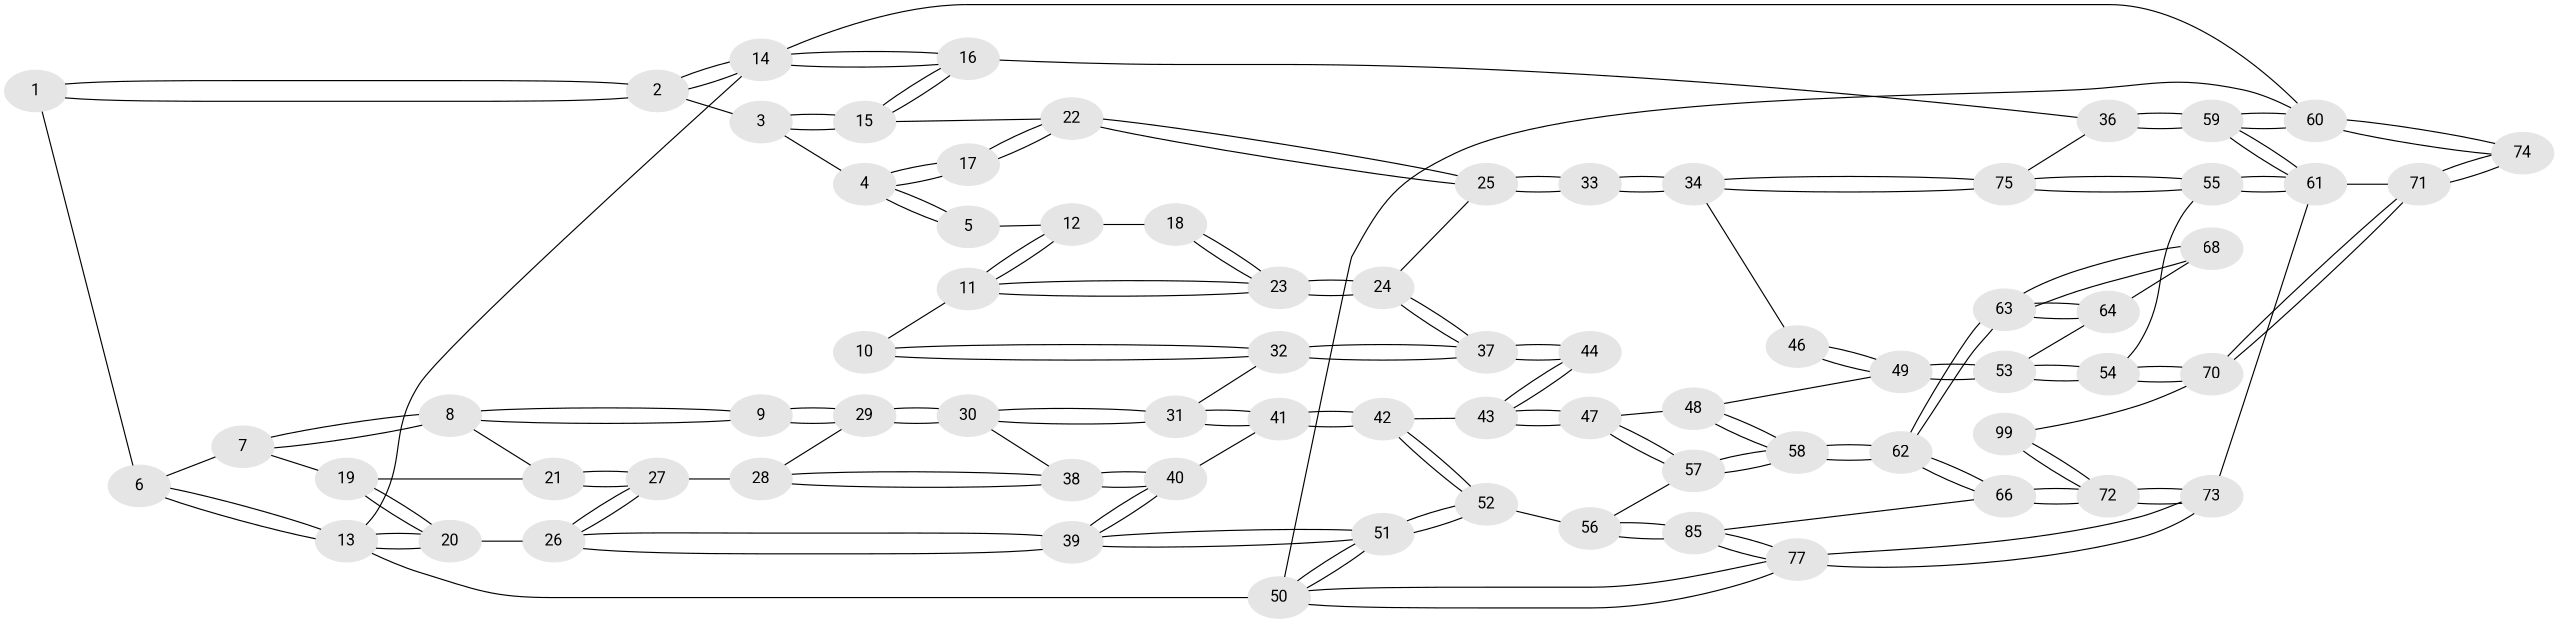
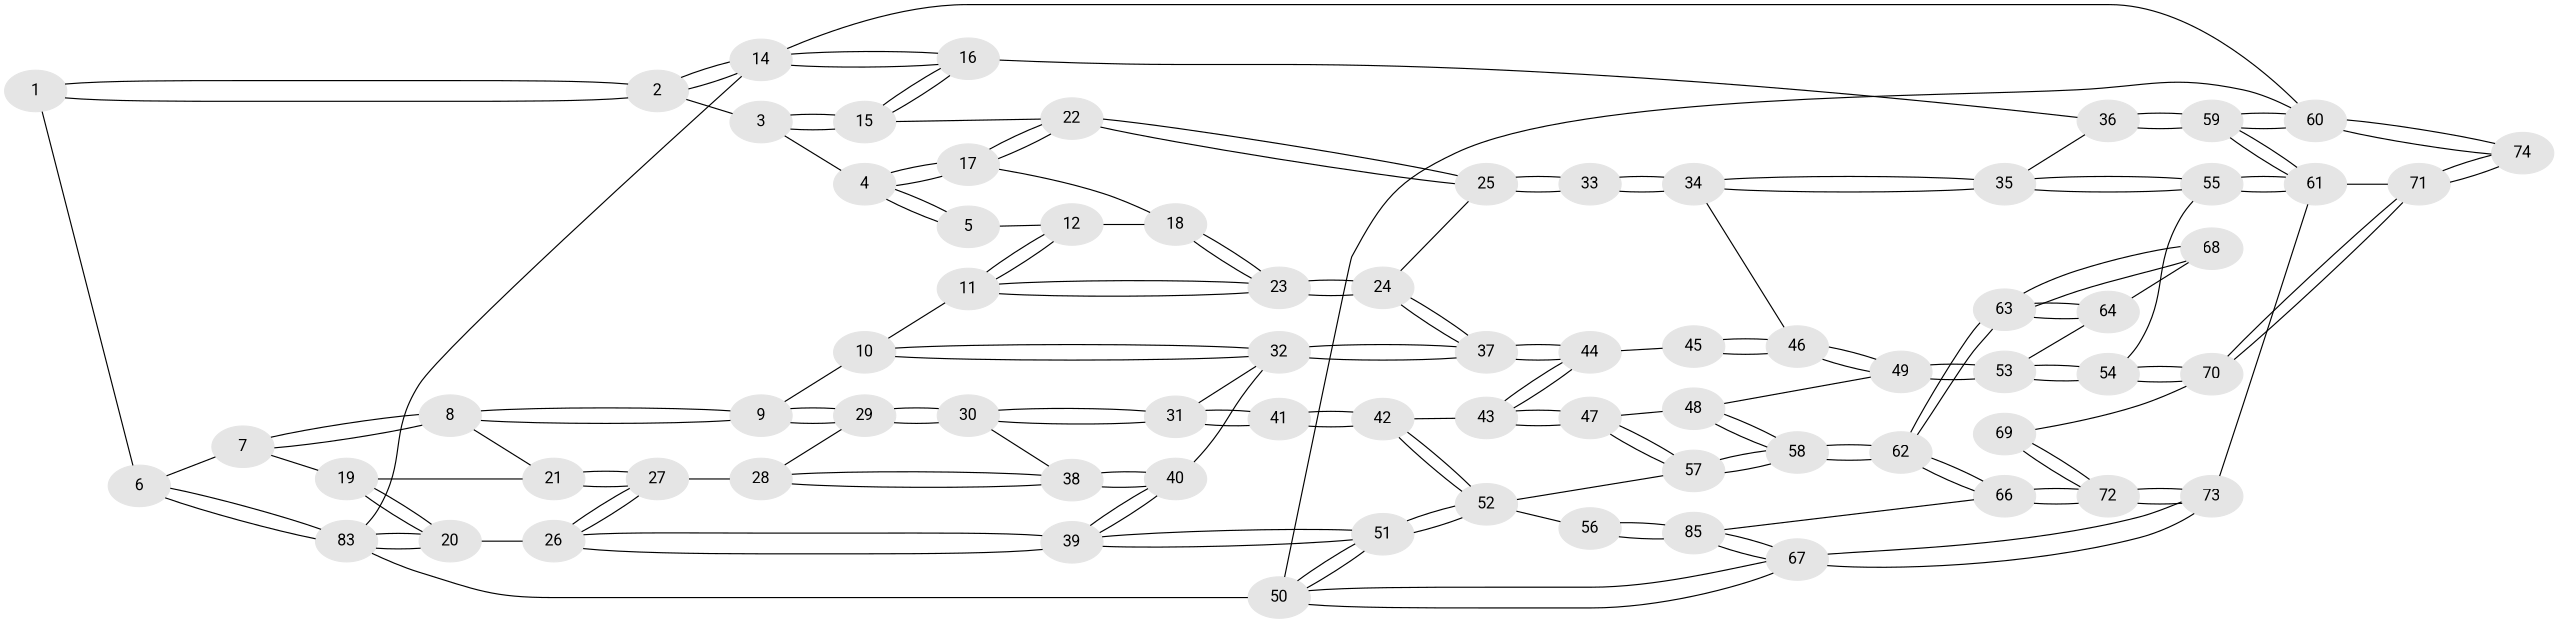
(2005, 184) -> (2005, 184)
none -> (1076, 186)
none -> (1694, 347)
none -> (813, 384)
(2005, 434) -> (2005, 434)
(1227, 449) -> (1238, 402)
(1642, 500) -> (1590, 488)
(347, 541) -> (347, 541)
(1797, 560) -> (1797, 560)
